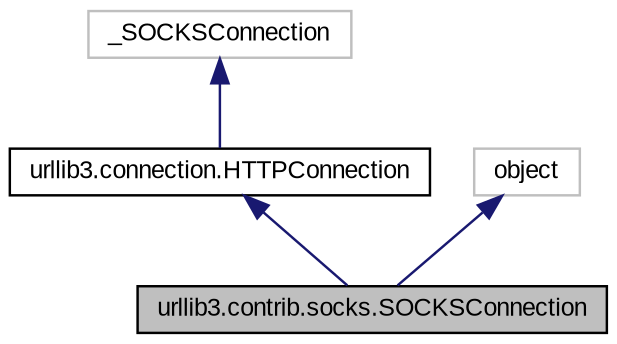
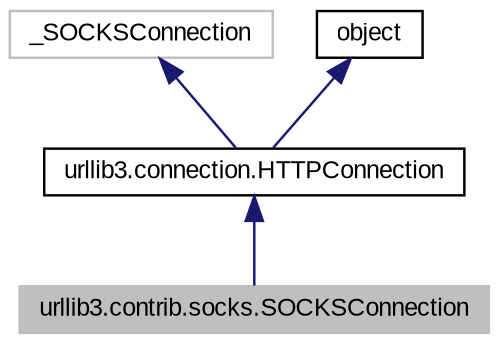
(527, 172) -> (370, 34)
(440, 249) -> (304, 113)
(372, 310) -> (254, 310)
